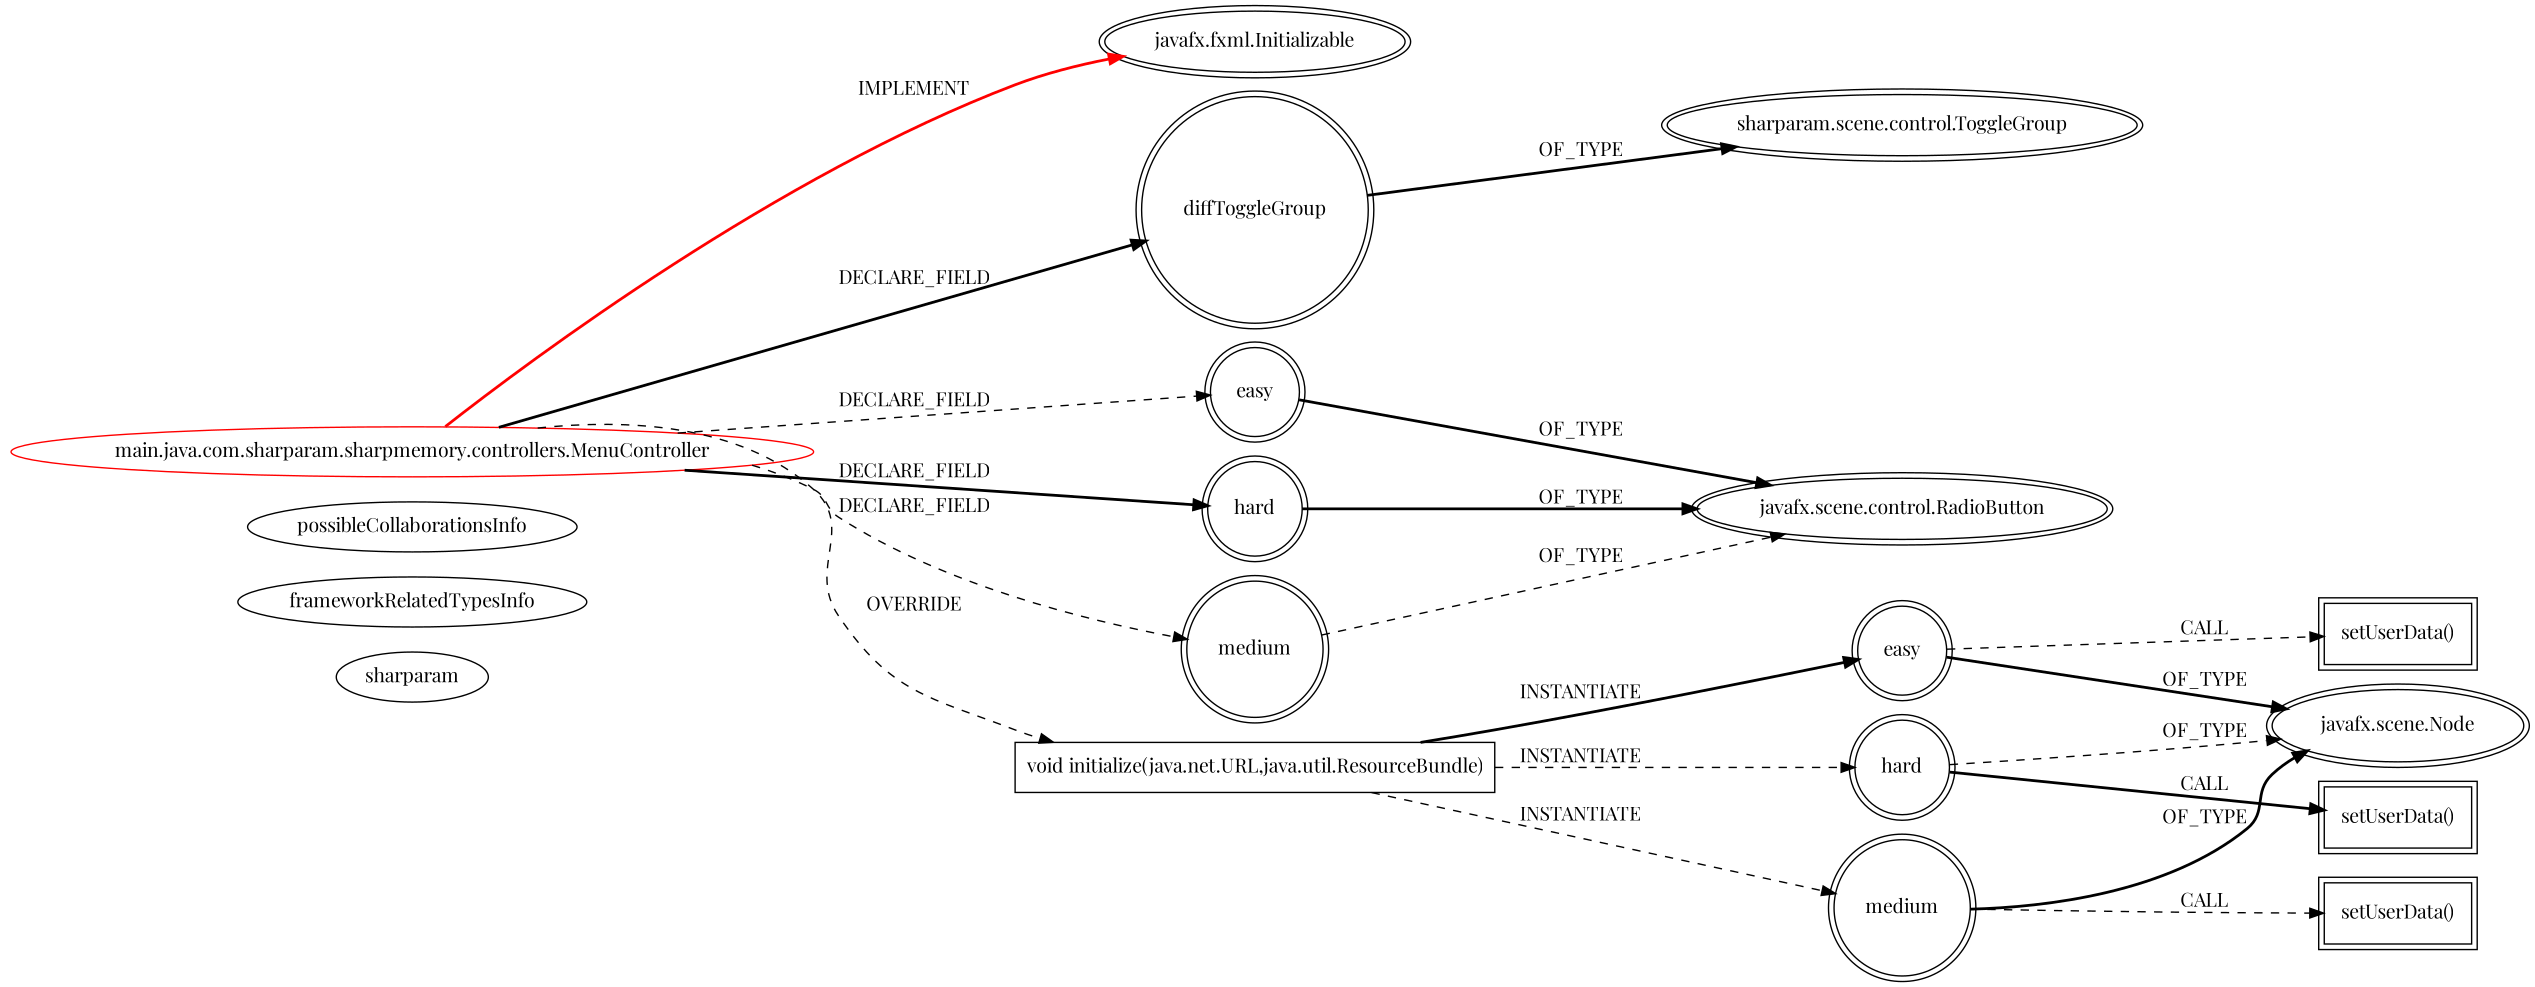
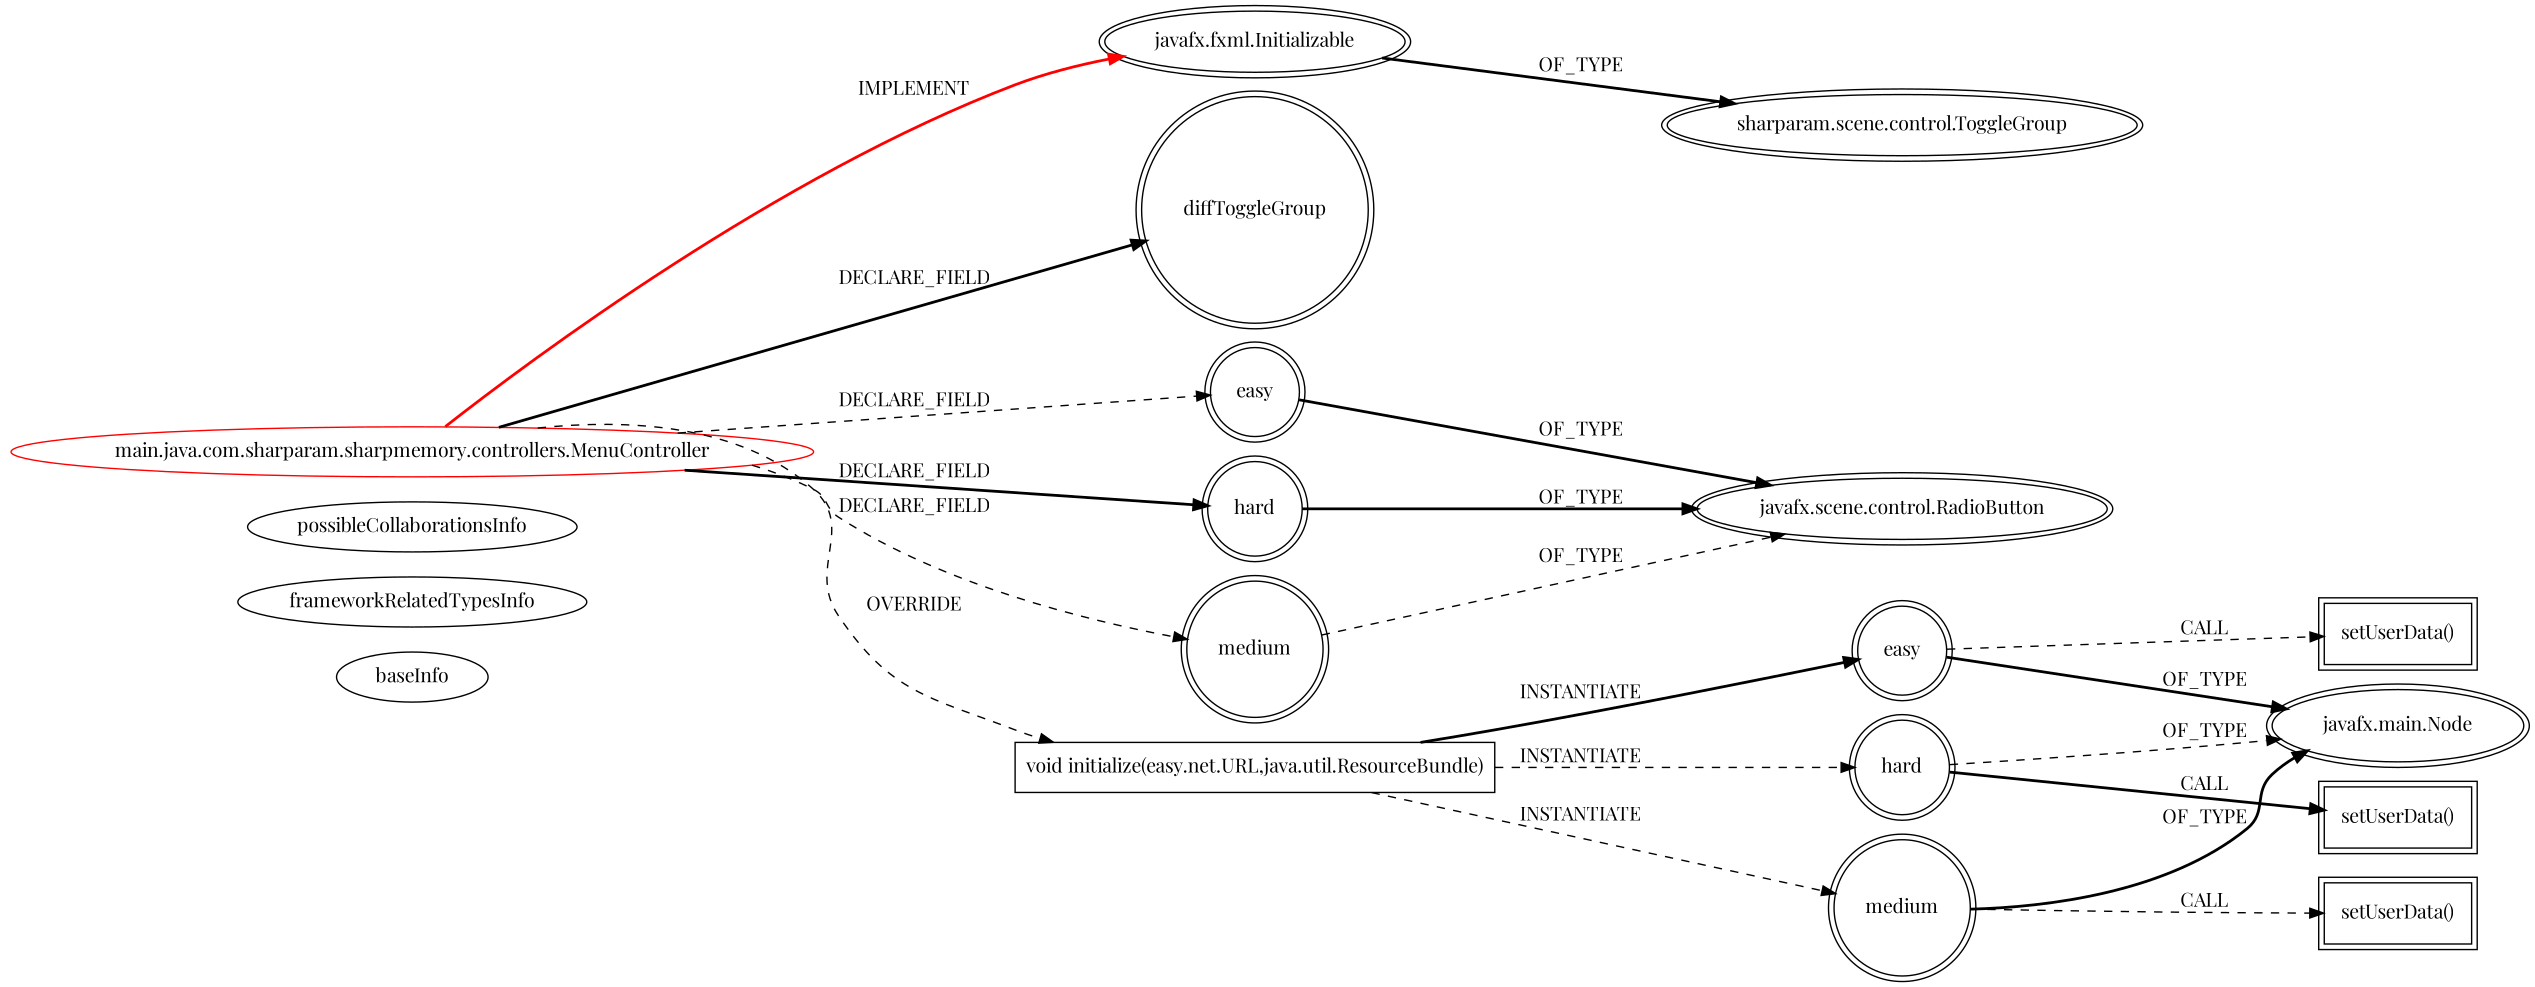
(1544, 172) -> (1551, 80)
(412, 677) -> (412, 677)
(2398, 726) -> (2398, 726)
(1255, 767) -> (1255, 767)
